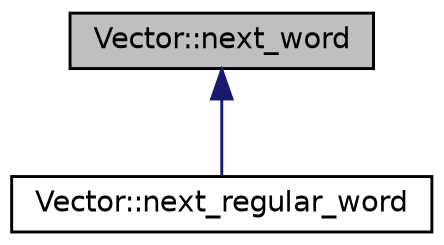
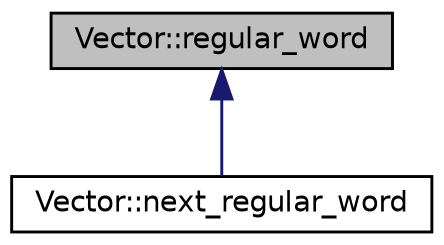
(222, 41) -> (222, 41)
